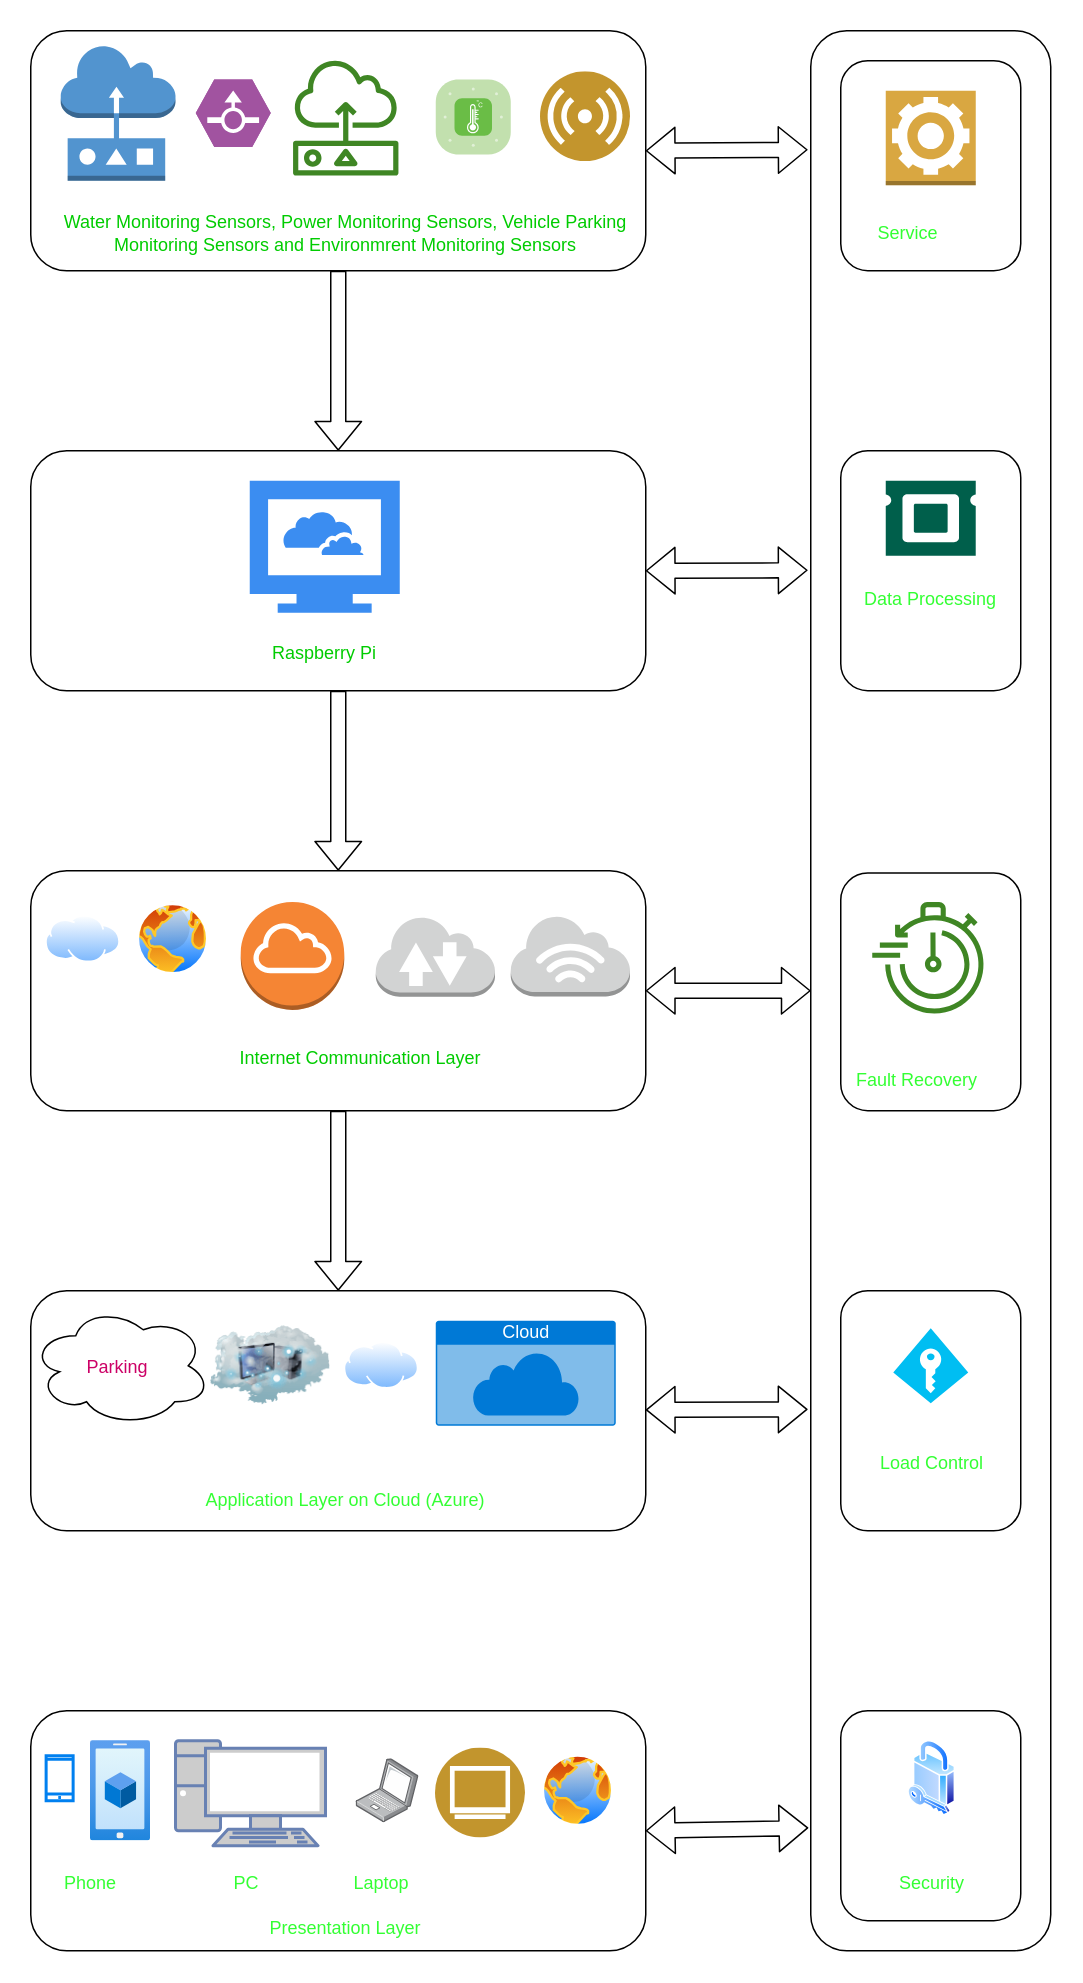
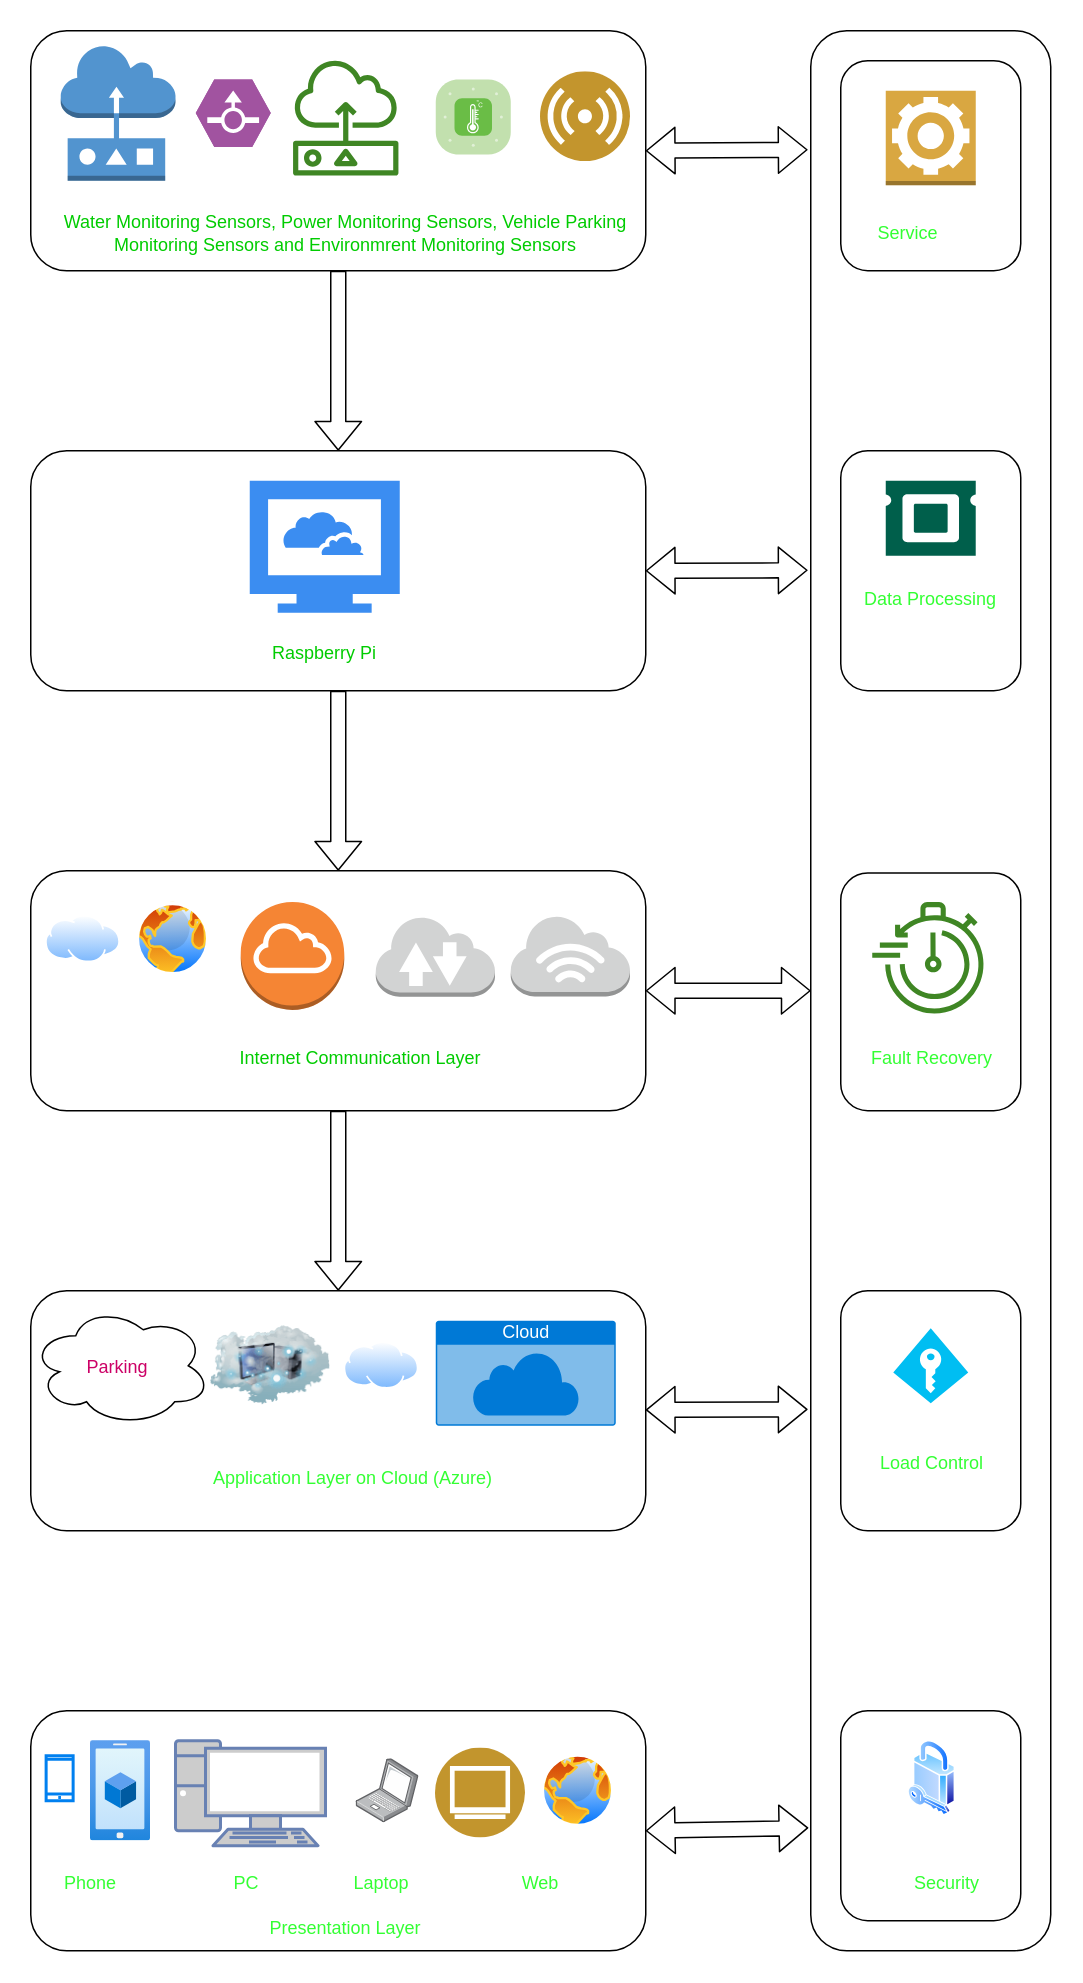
(917, 1081) -> (932, 1058)
(346, 1501) -> (353, 1478)
none -> (541, 1883)
(932, 1883) -> (947, 1883)
